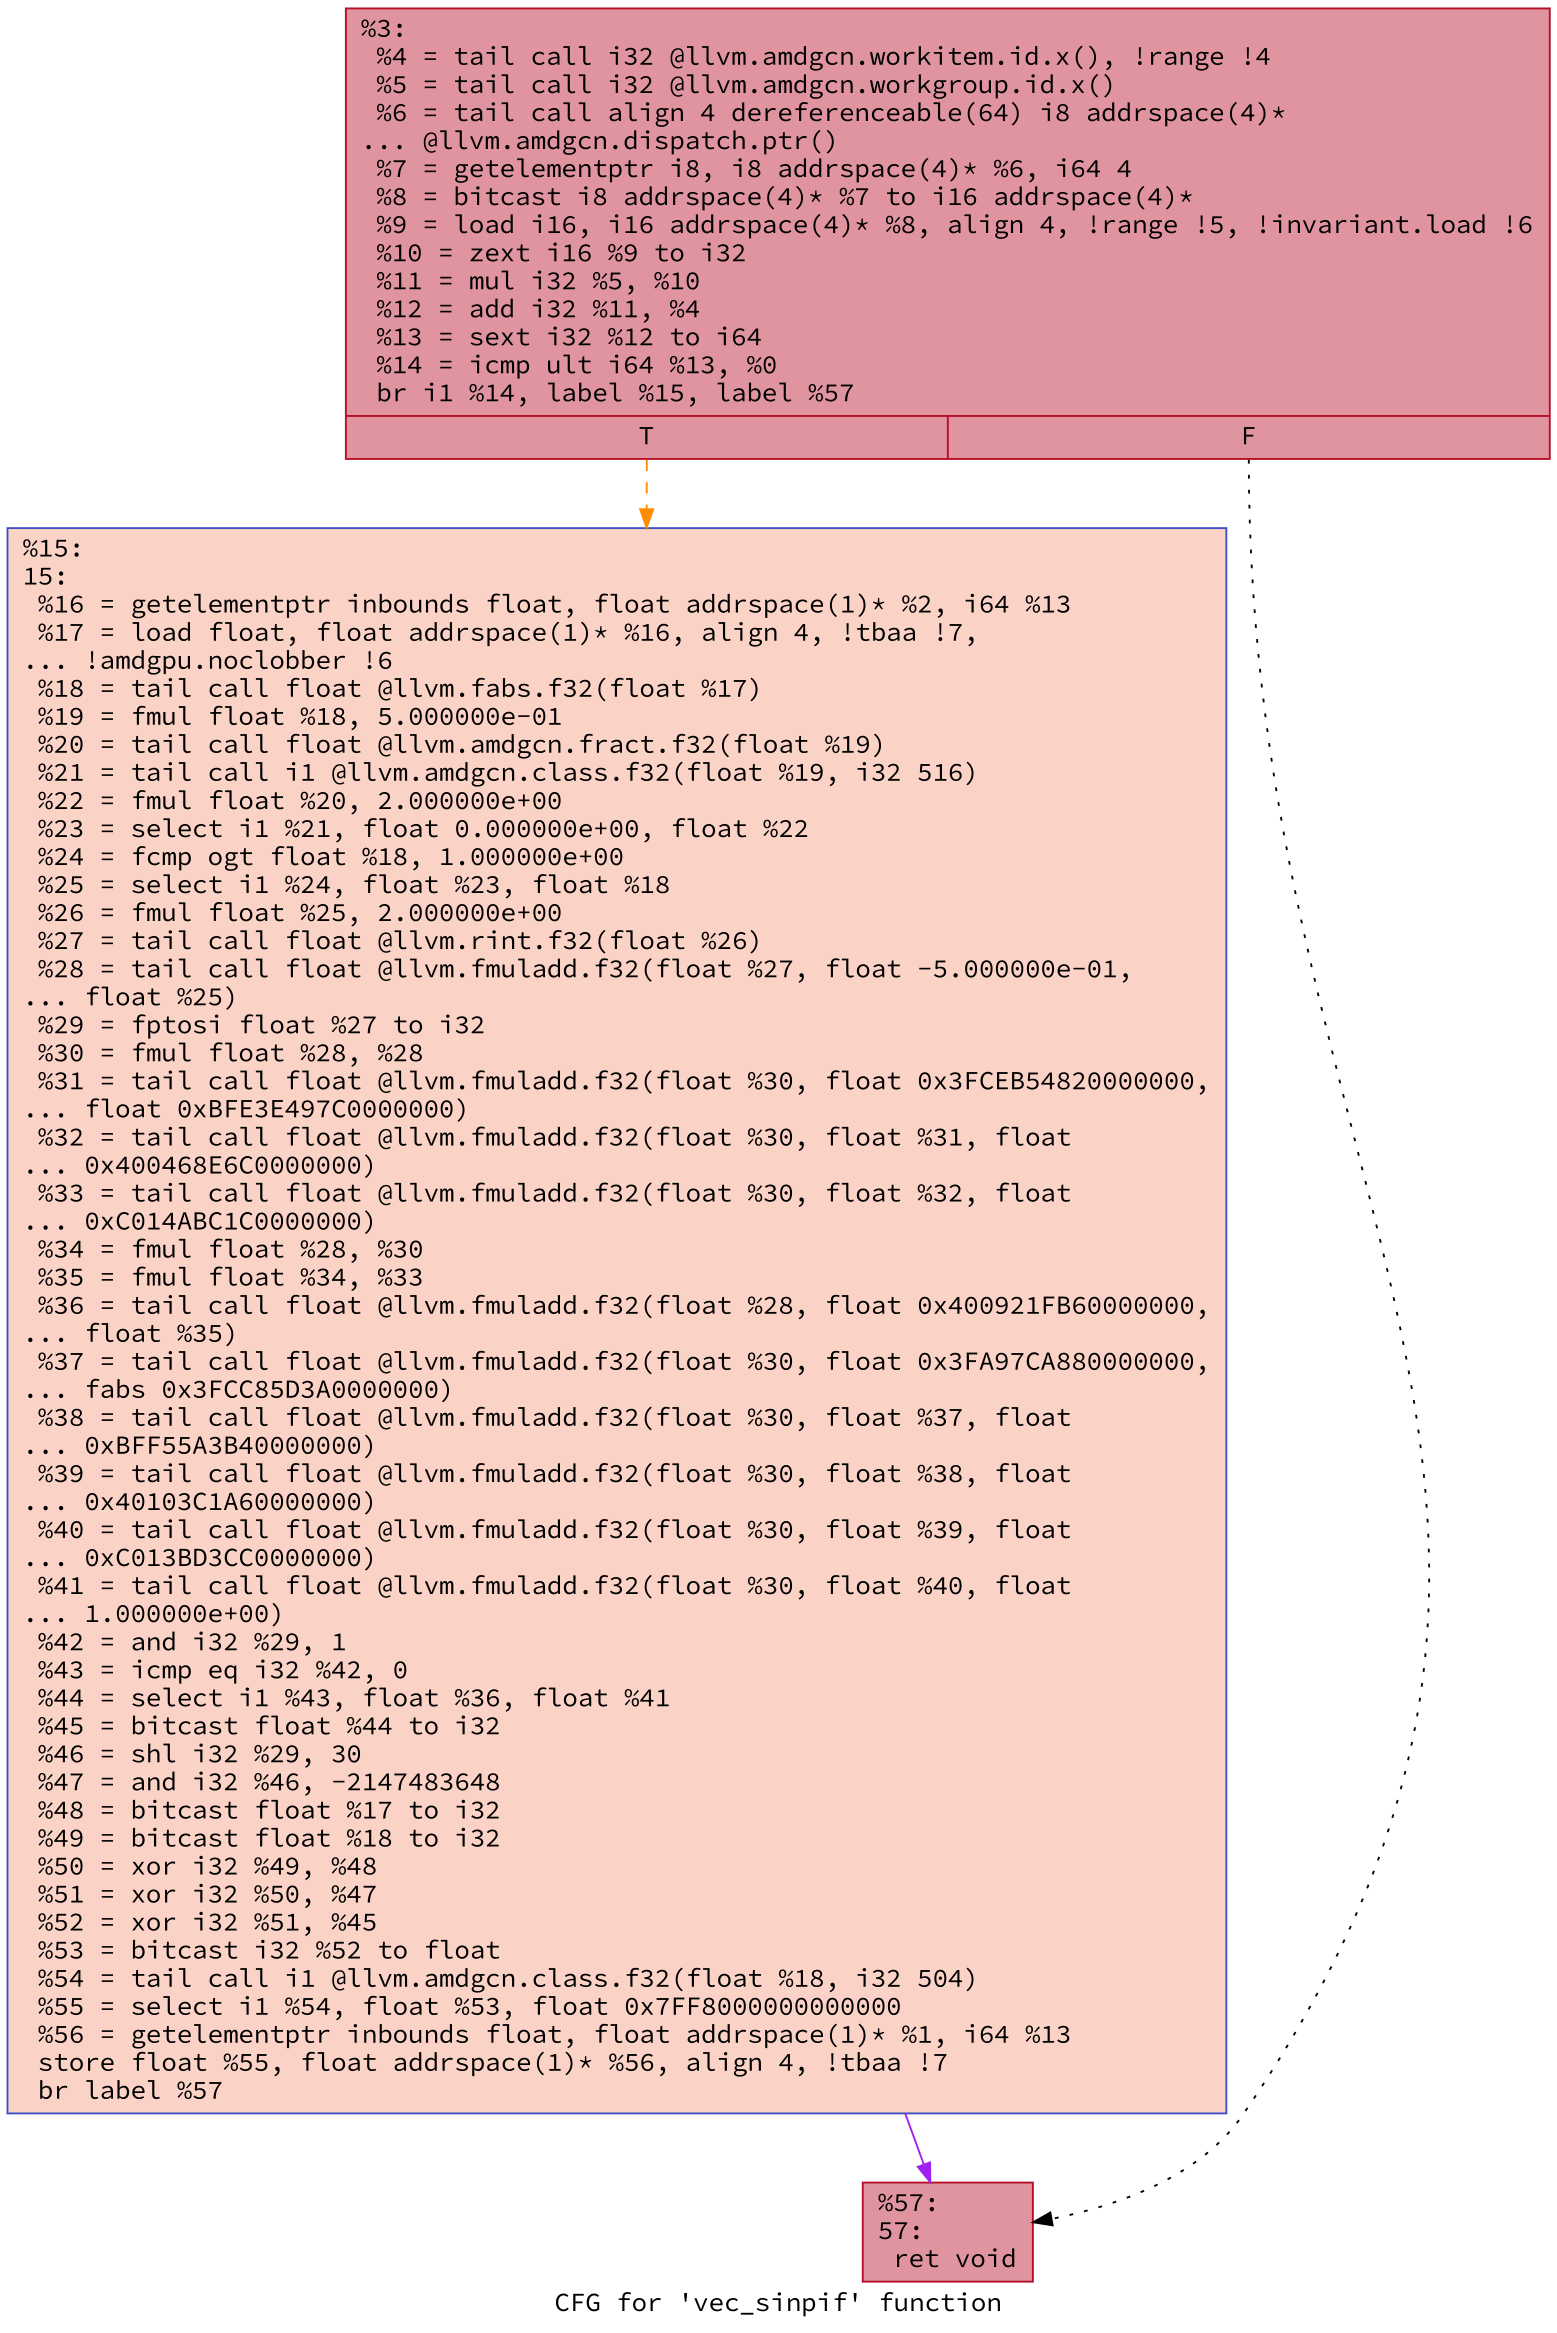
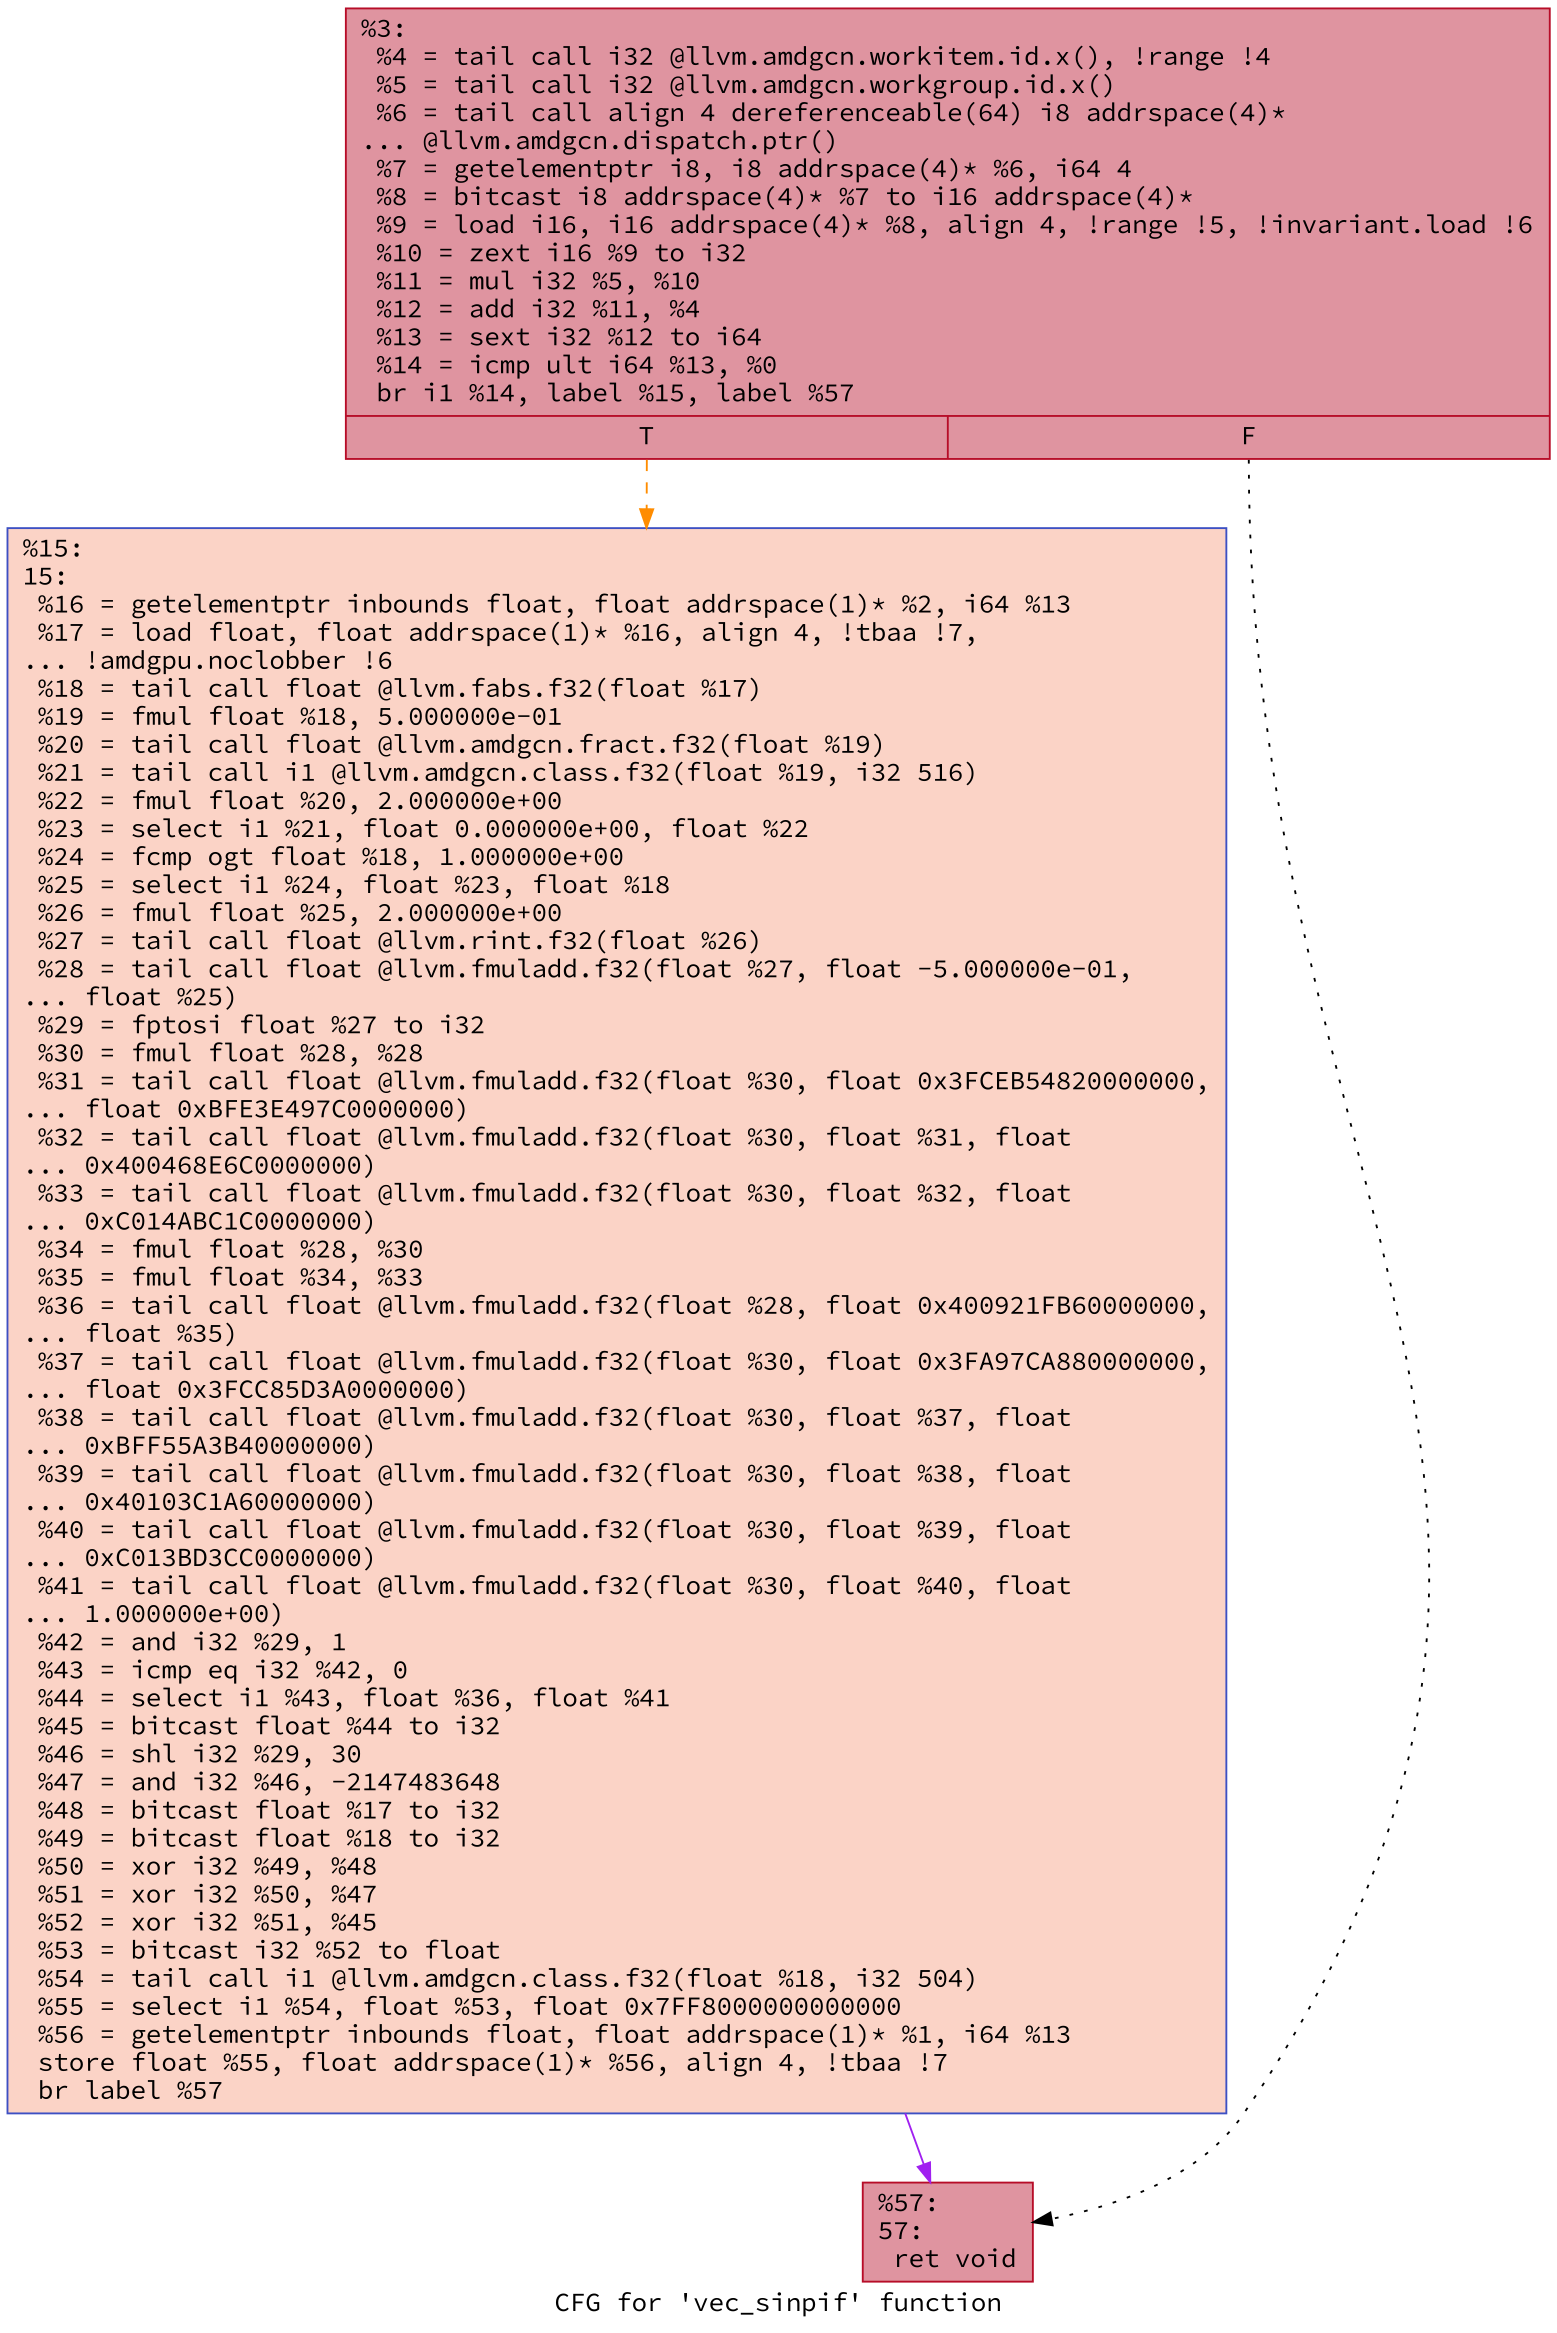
(239, 1390) -> (247, 1390)
